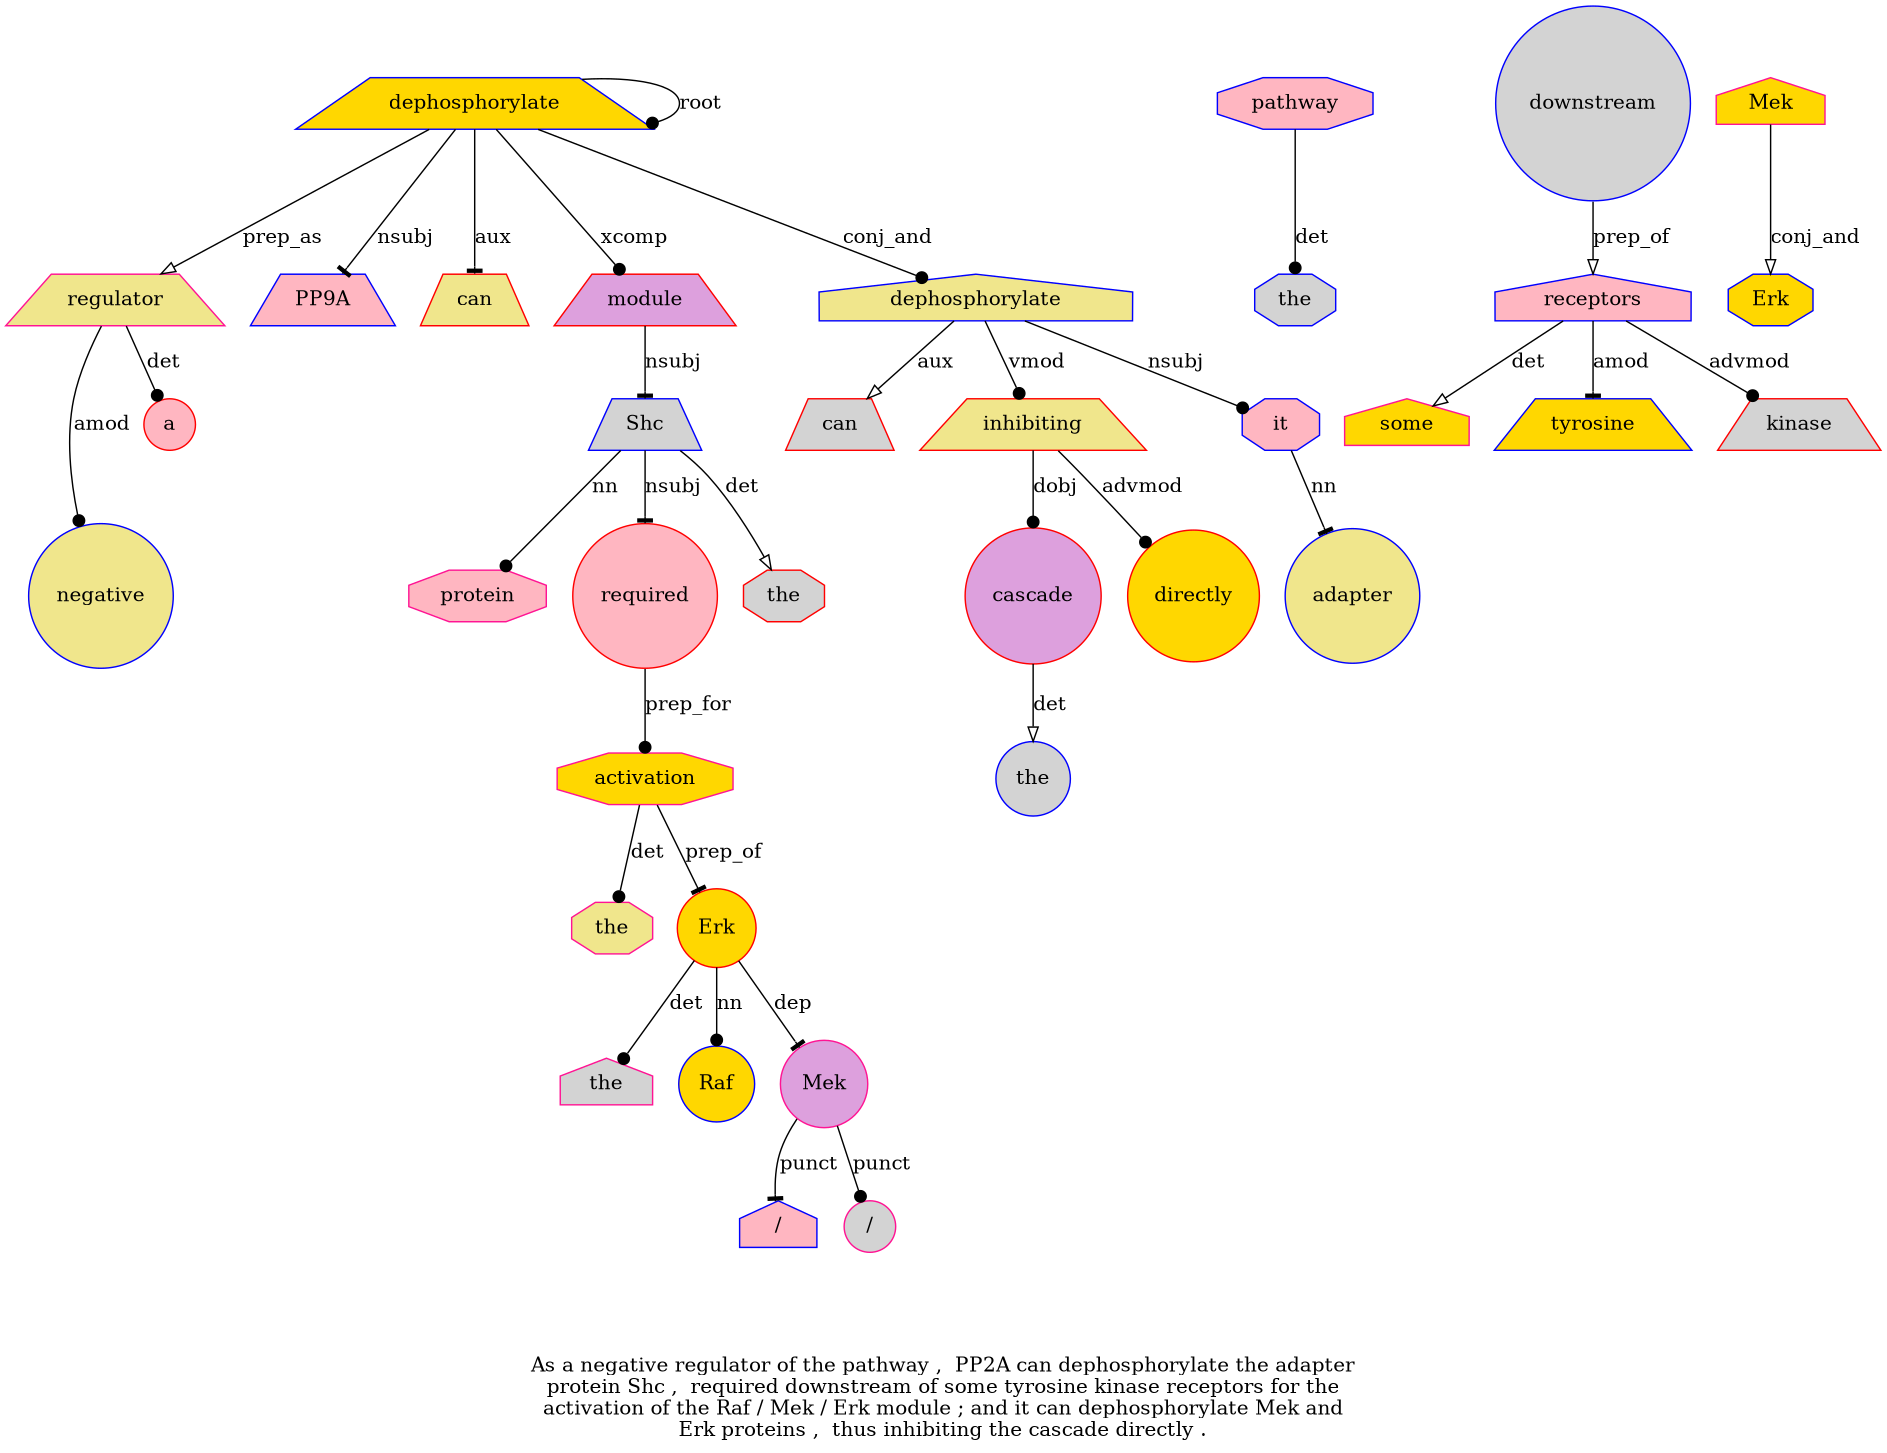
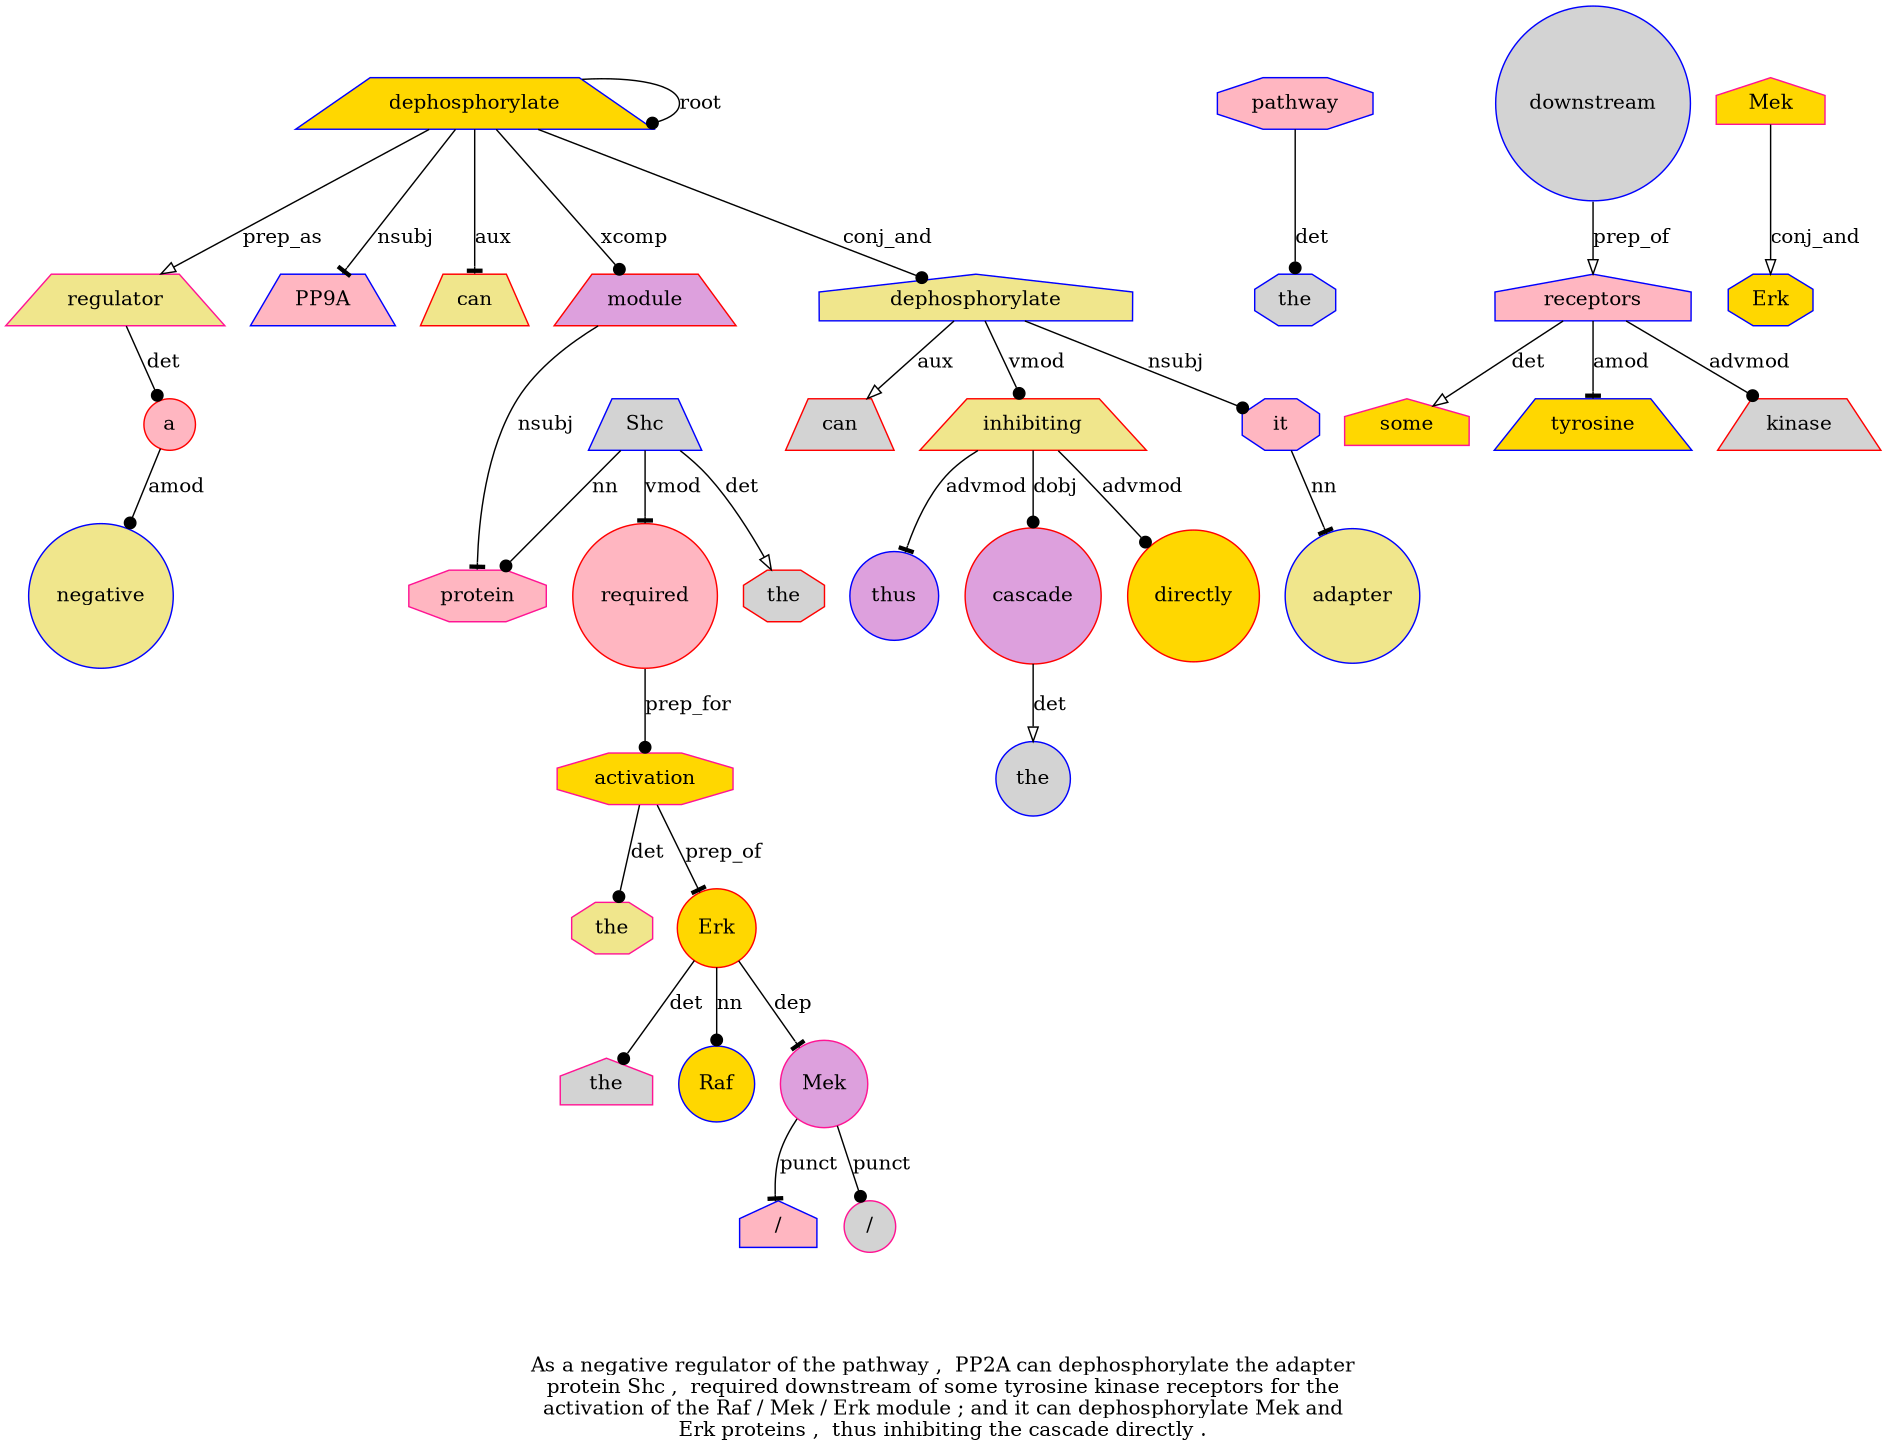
(645, 359) -> (504, 426)
(71, 418) -> (146, 483)
(674, 487) -> (674, 487)
none -> (894, 596)
